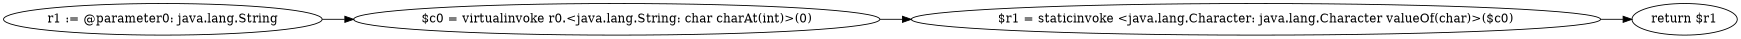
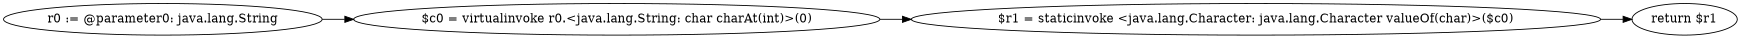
(163, 19) -> (163, 19)
